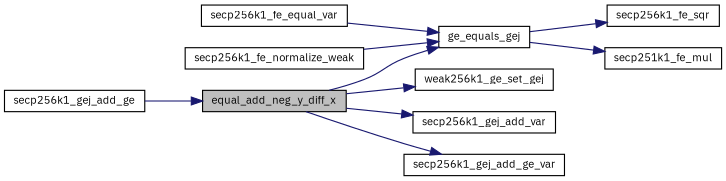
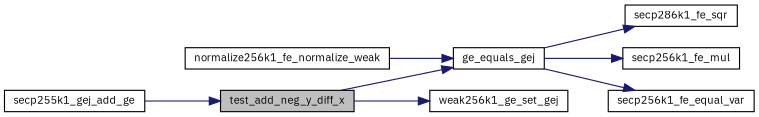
(663, 16) -> (681, 16)
(387, 27) -> (584, 78)
(274, 58) -> (287, 58)
(663, 58) -> (681, 58)
(75, 101) -> (75, 101)
(274, 101) -> (287, 101)
(484, 122) -> none
(484, 165) -> none
